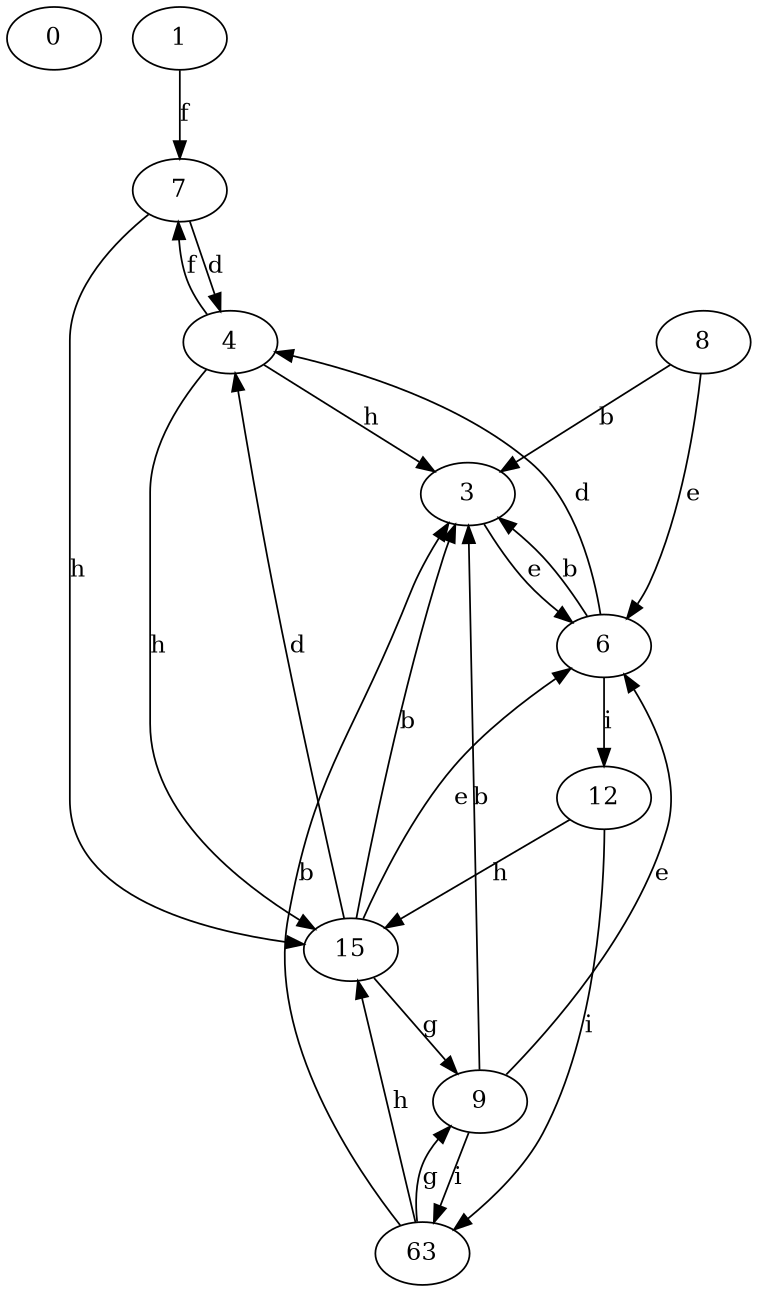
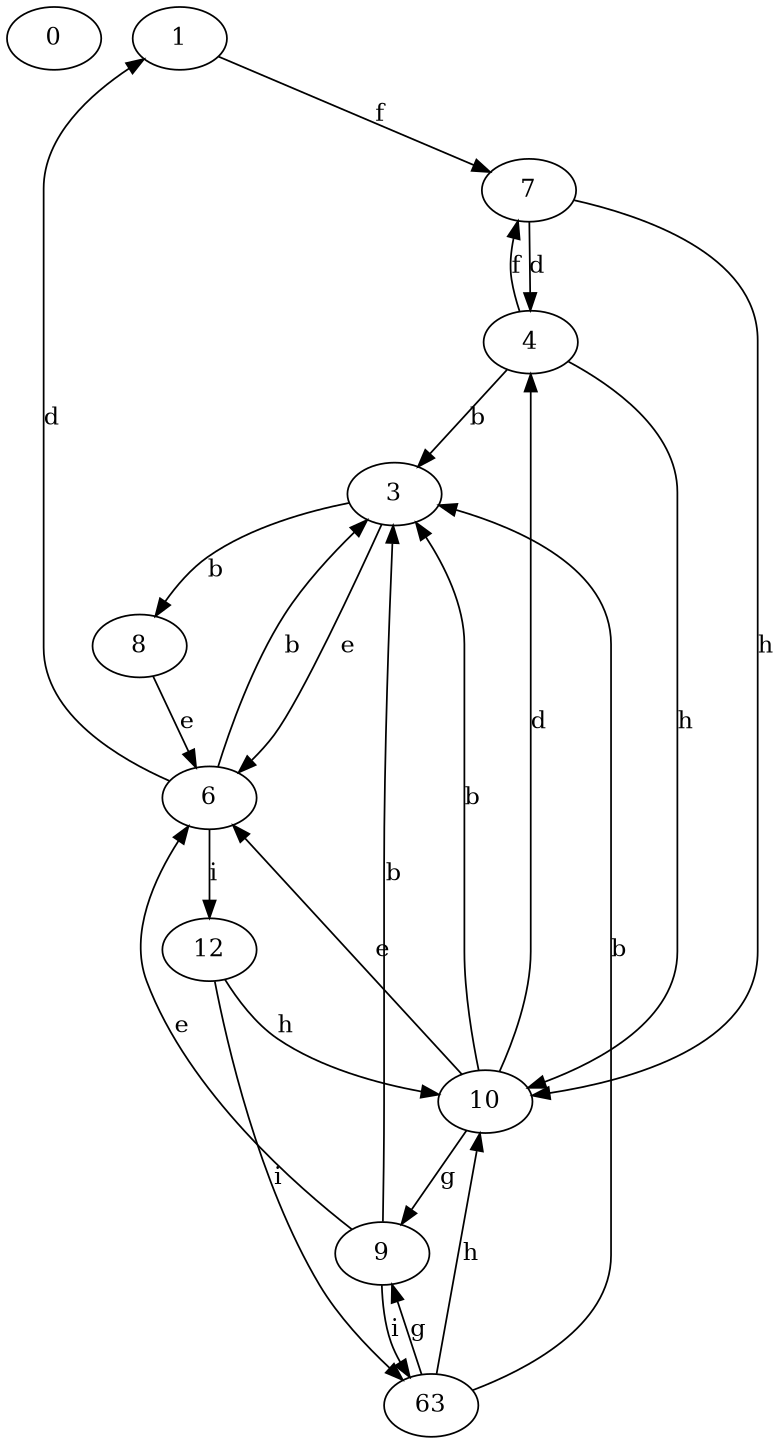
(593, 413) -> (247, 535)
(372, 418) -> (478, 418)
(493, 435) -> (44, 438)
(351, 950) -> (485, 1102)
